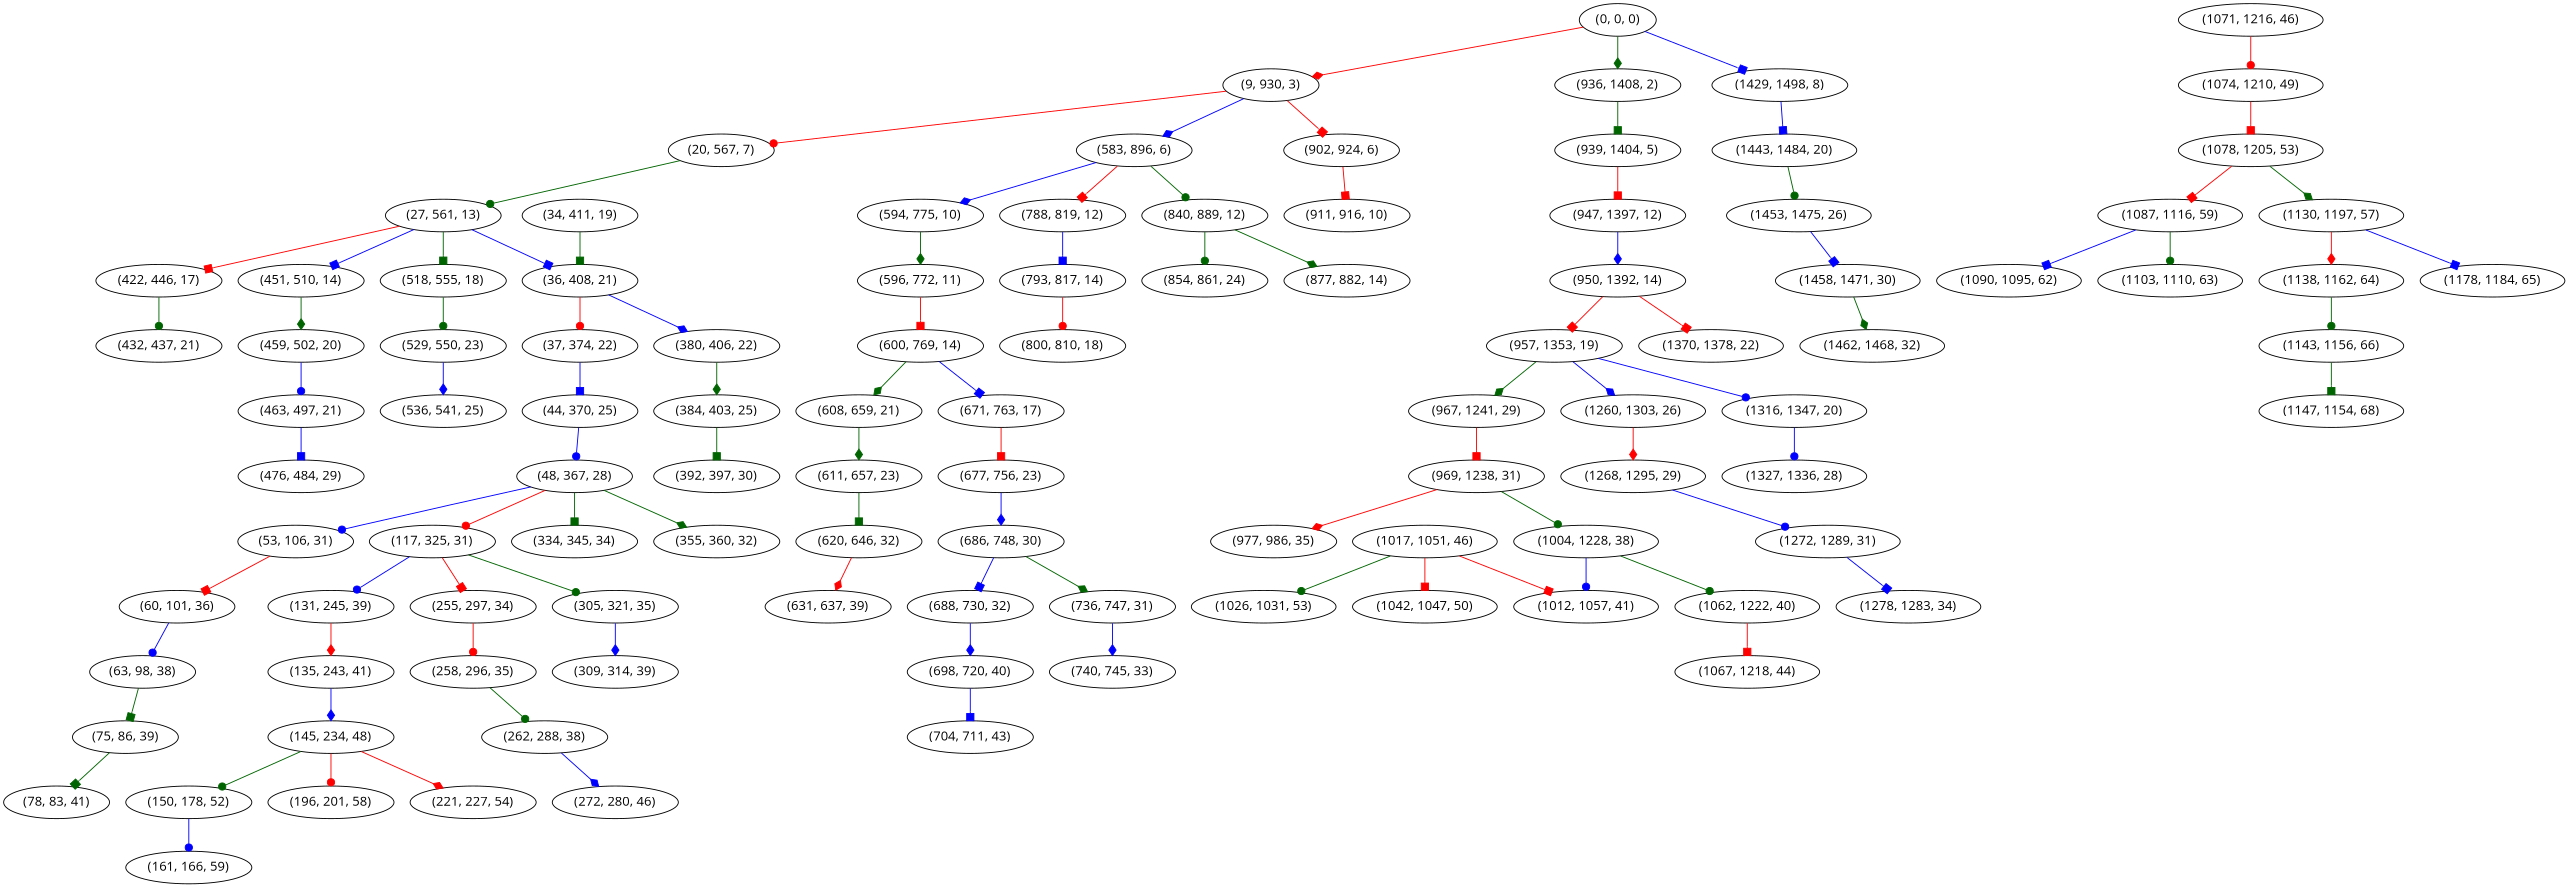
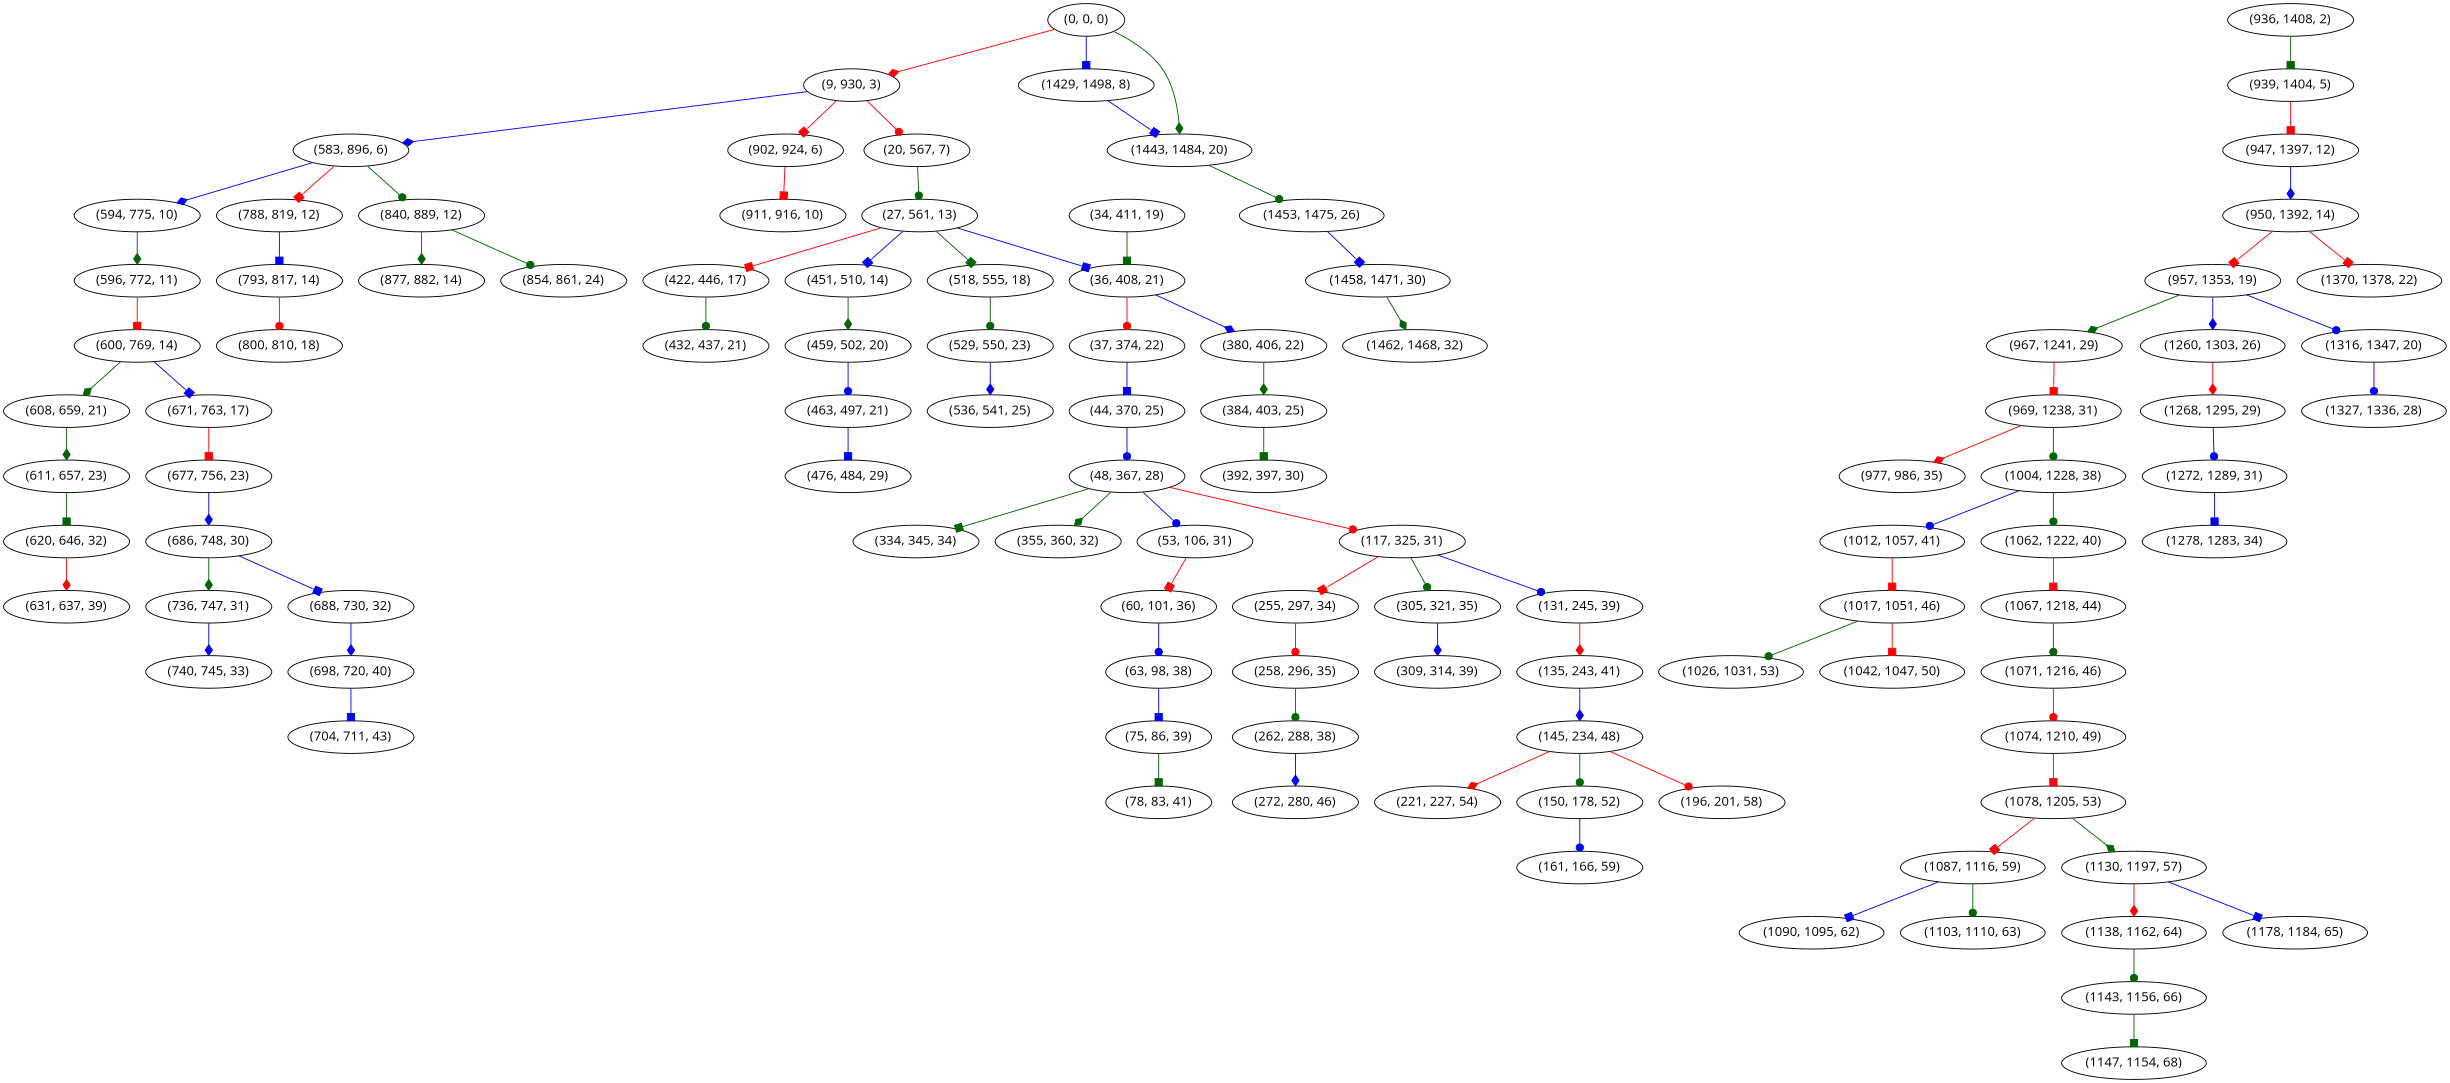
(1618, 47) -> (1161, 67)
(1501, 572) -> (1892, 570)
none -> (2053, 636)
(135, 700) -> (1159, 700)
